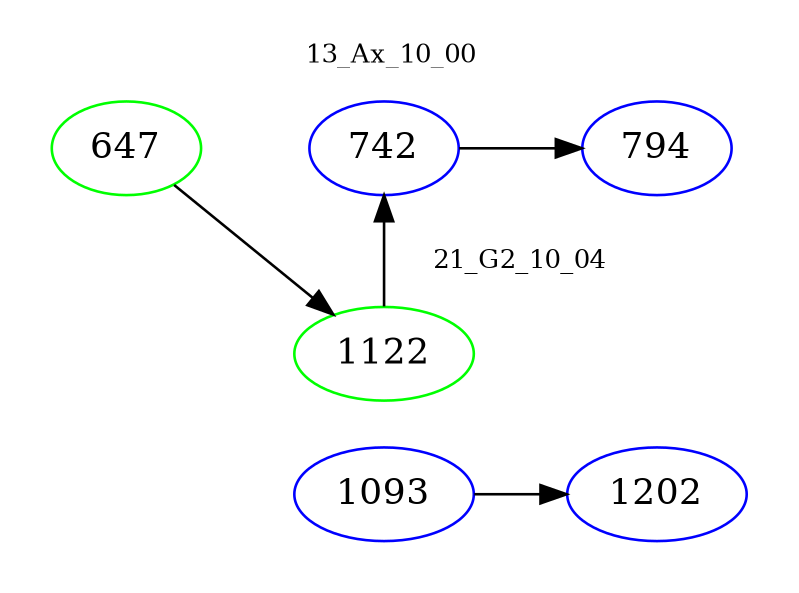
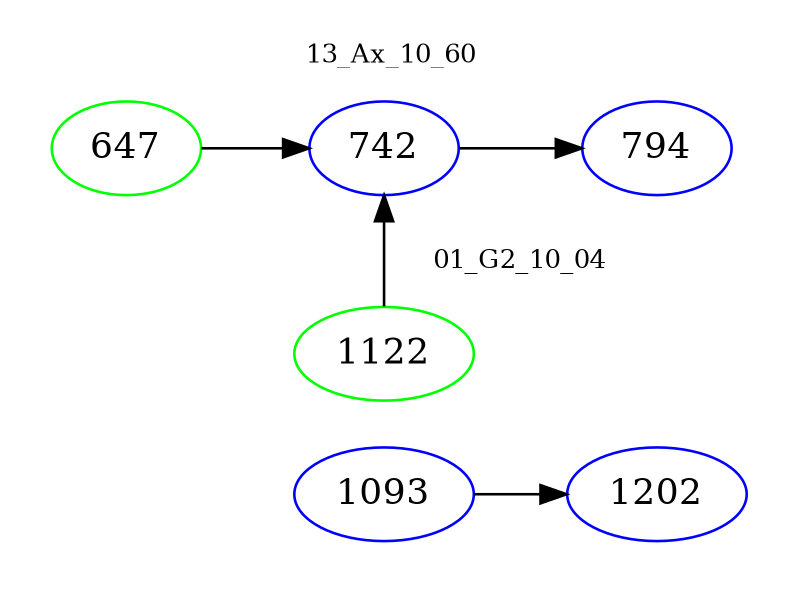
(392, 56) -> (392, 56)
(243, 241) -> (242, 148)
(521, 261) -> (521, 261)
